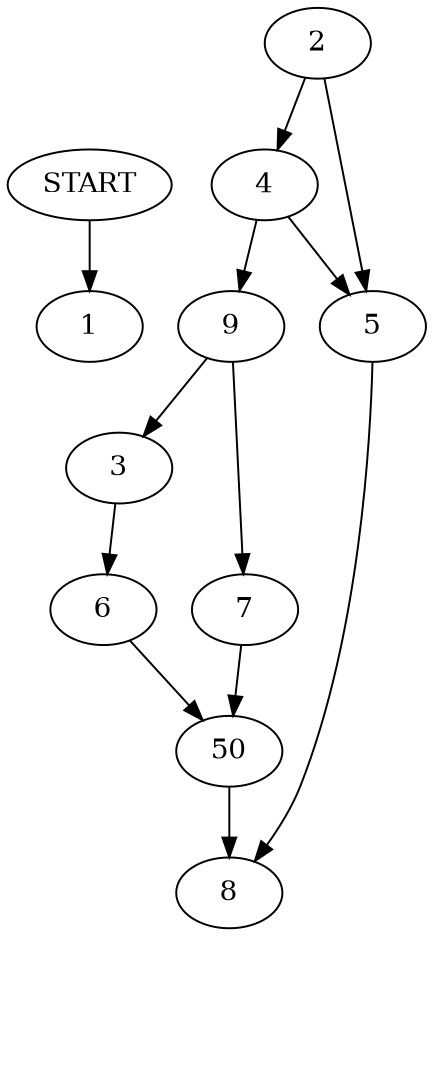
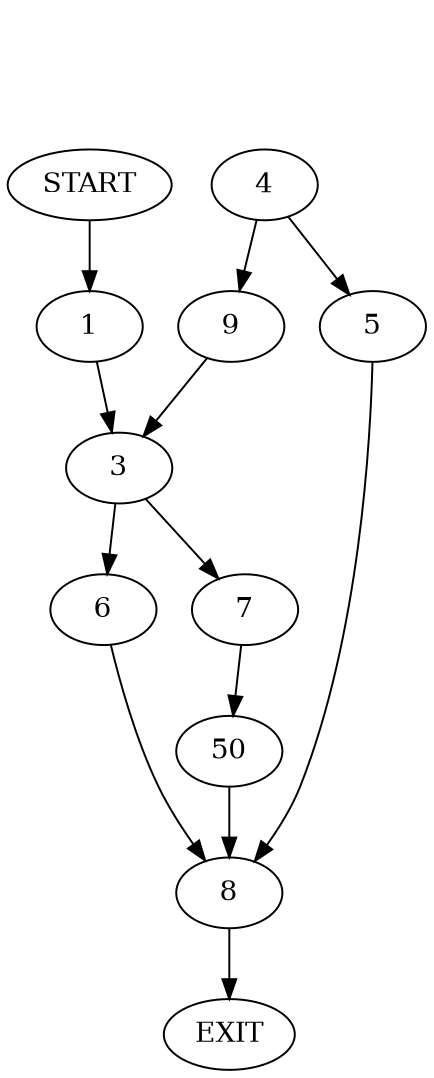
(318, 43) -> none
none -> (102, 387)
(238, 458) -> (175, 532)
(160, 673) -> (142, 749)
none -> (229, 1034)
